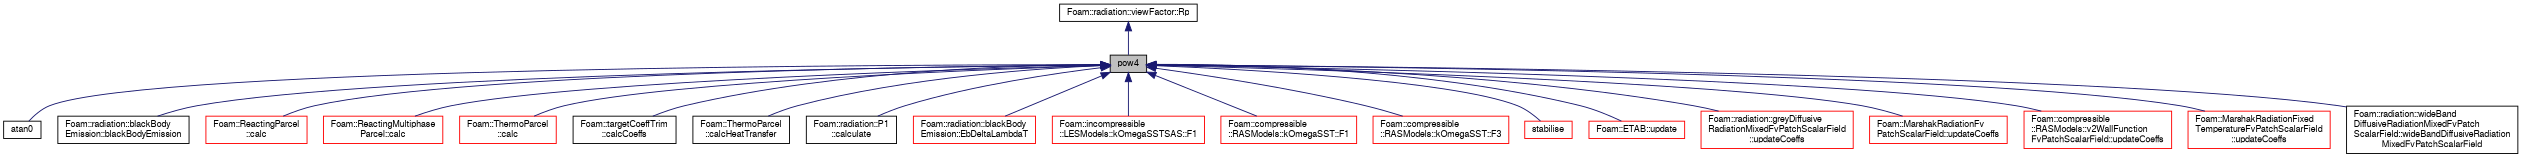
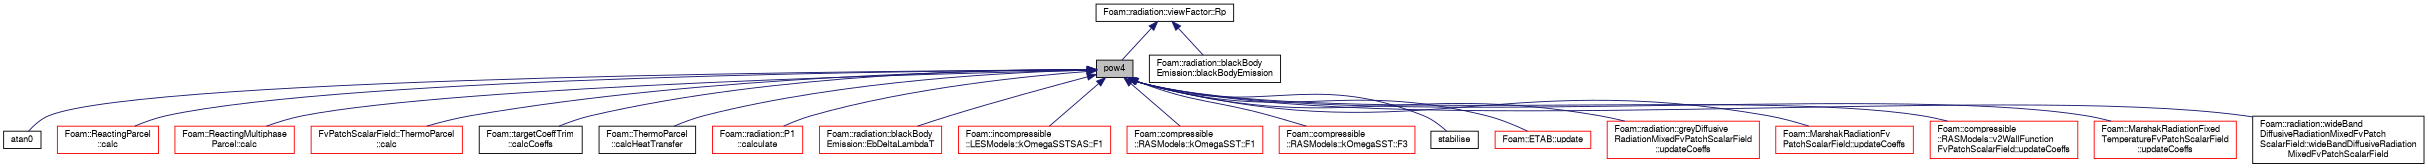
(439, 84) -> (1191, 42)
(508, 130) -> (387, 140)
(851, 130) -> (758, 140)
(1548, 130) -> (1455, 140)
